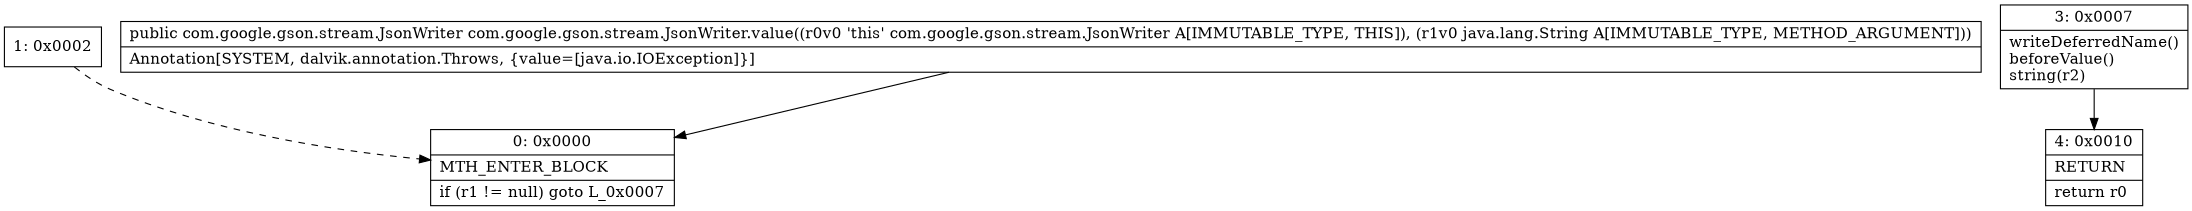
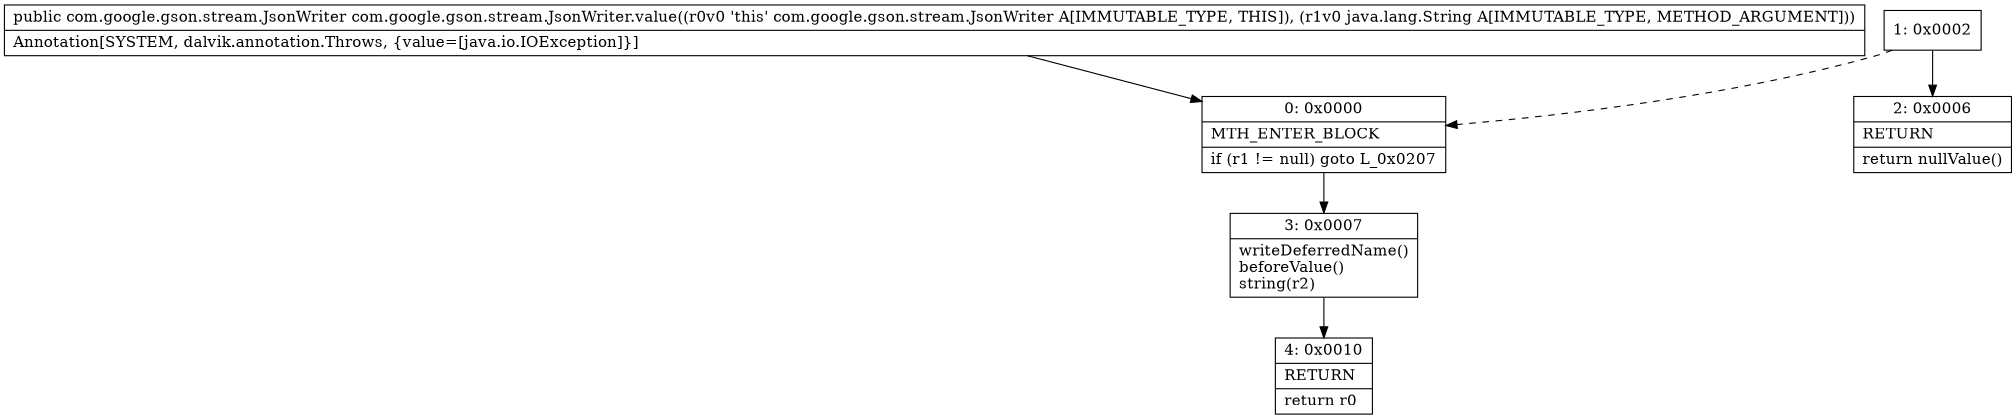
none -> (1933, 135)
none -> (1324, 187)
(552, 192) -> (1324, 159)
